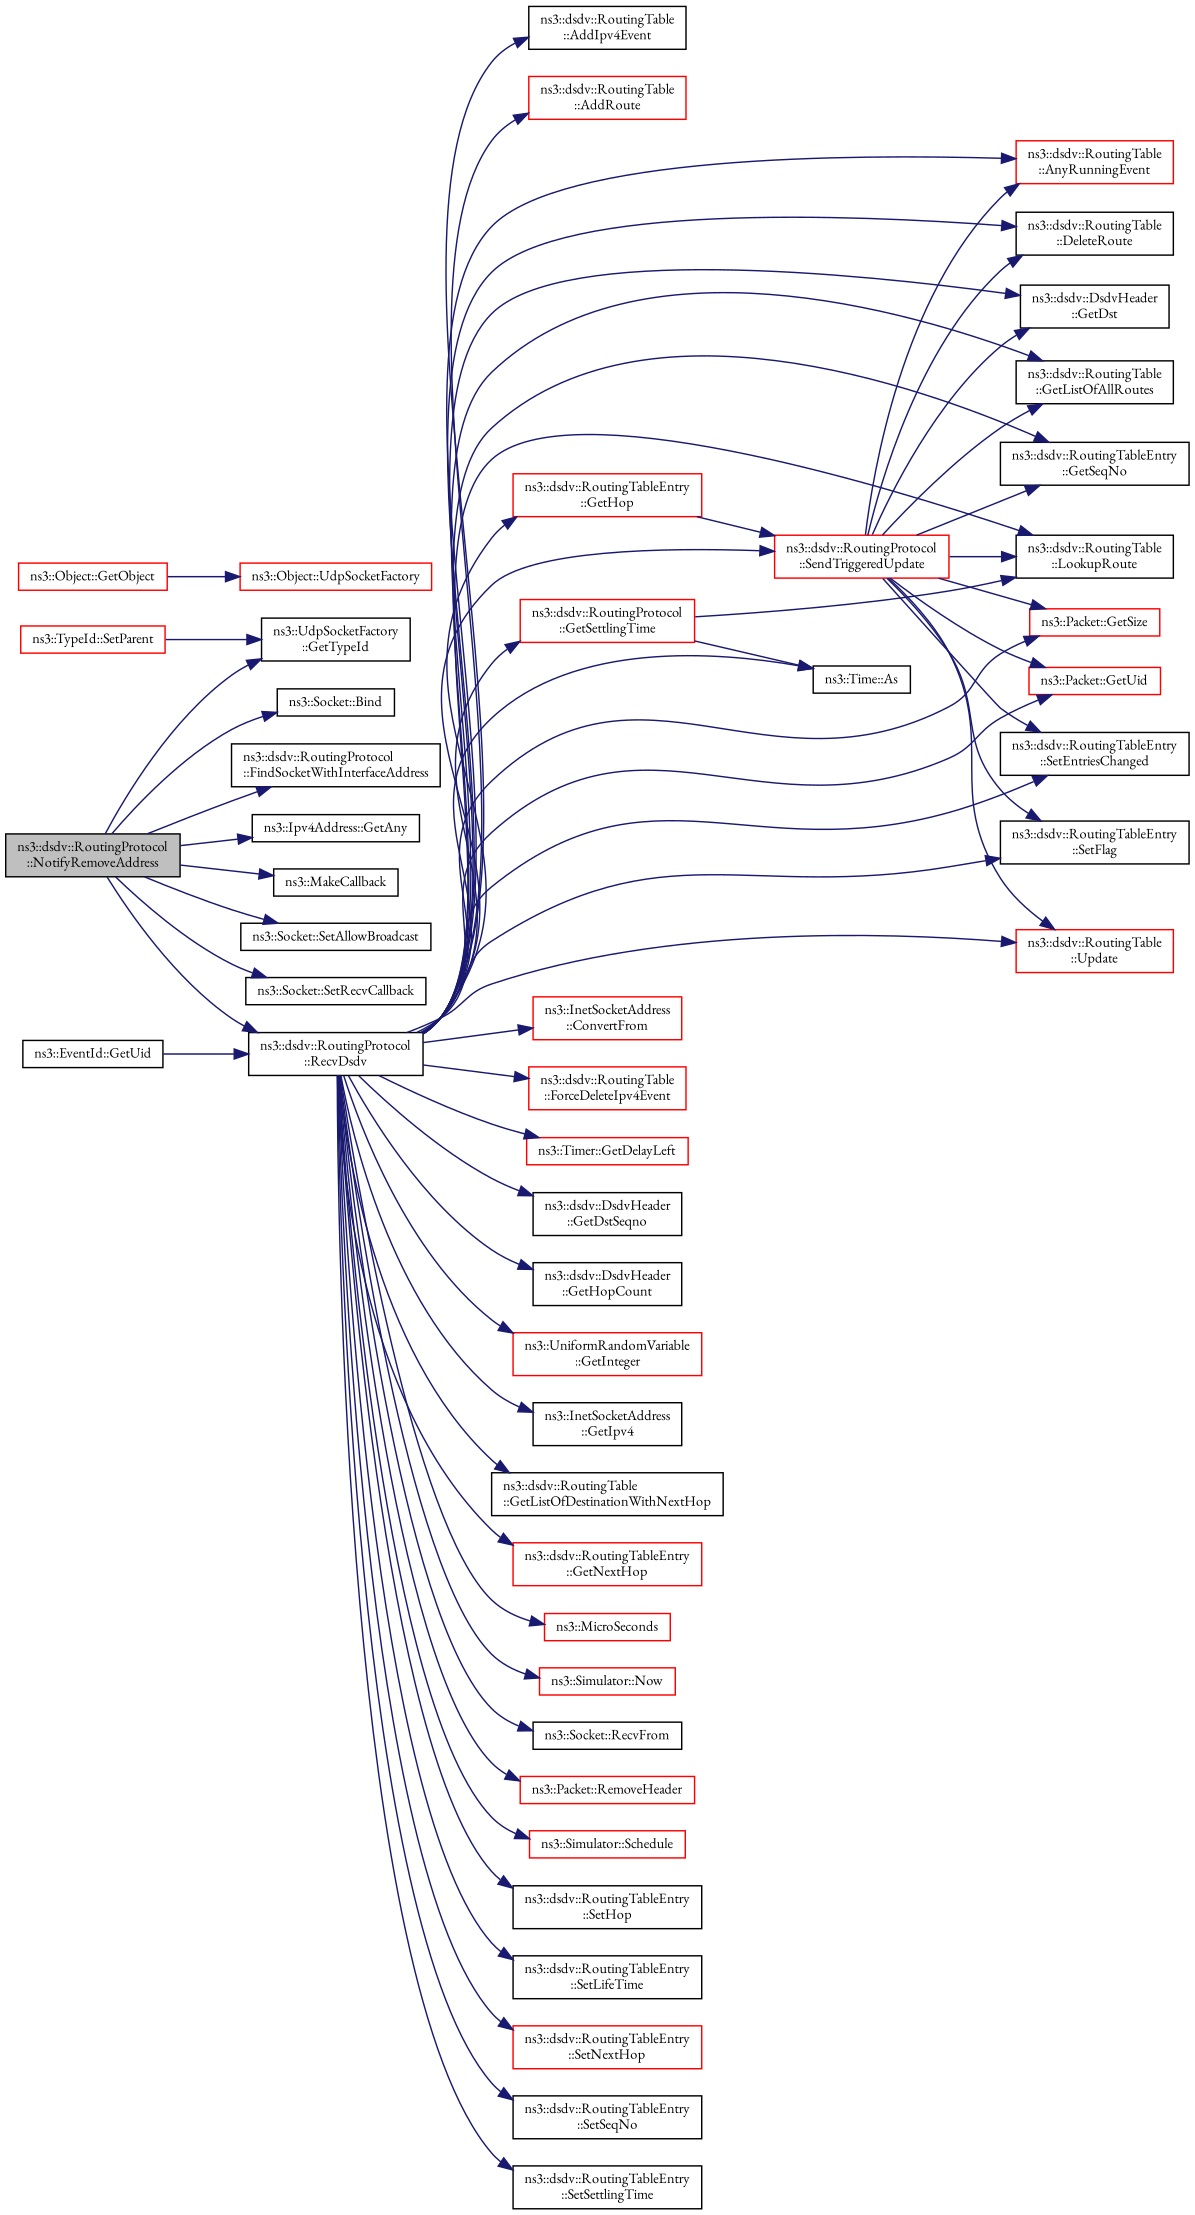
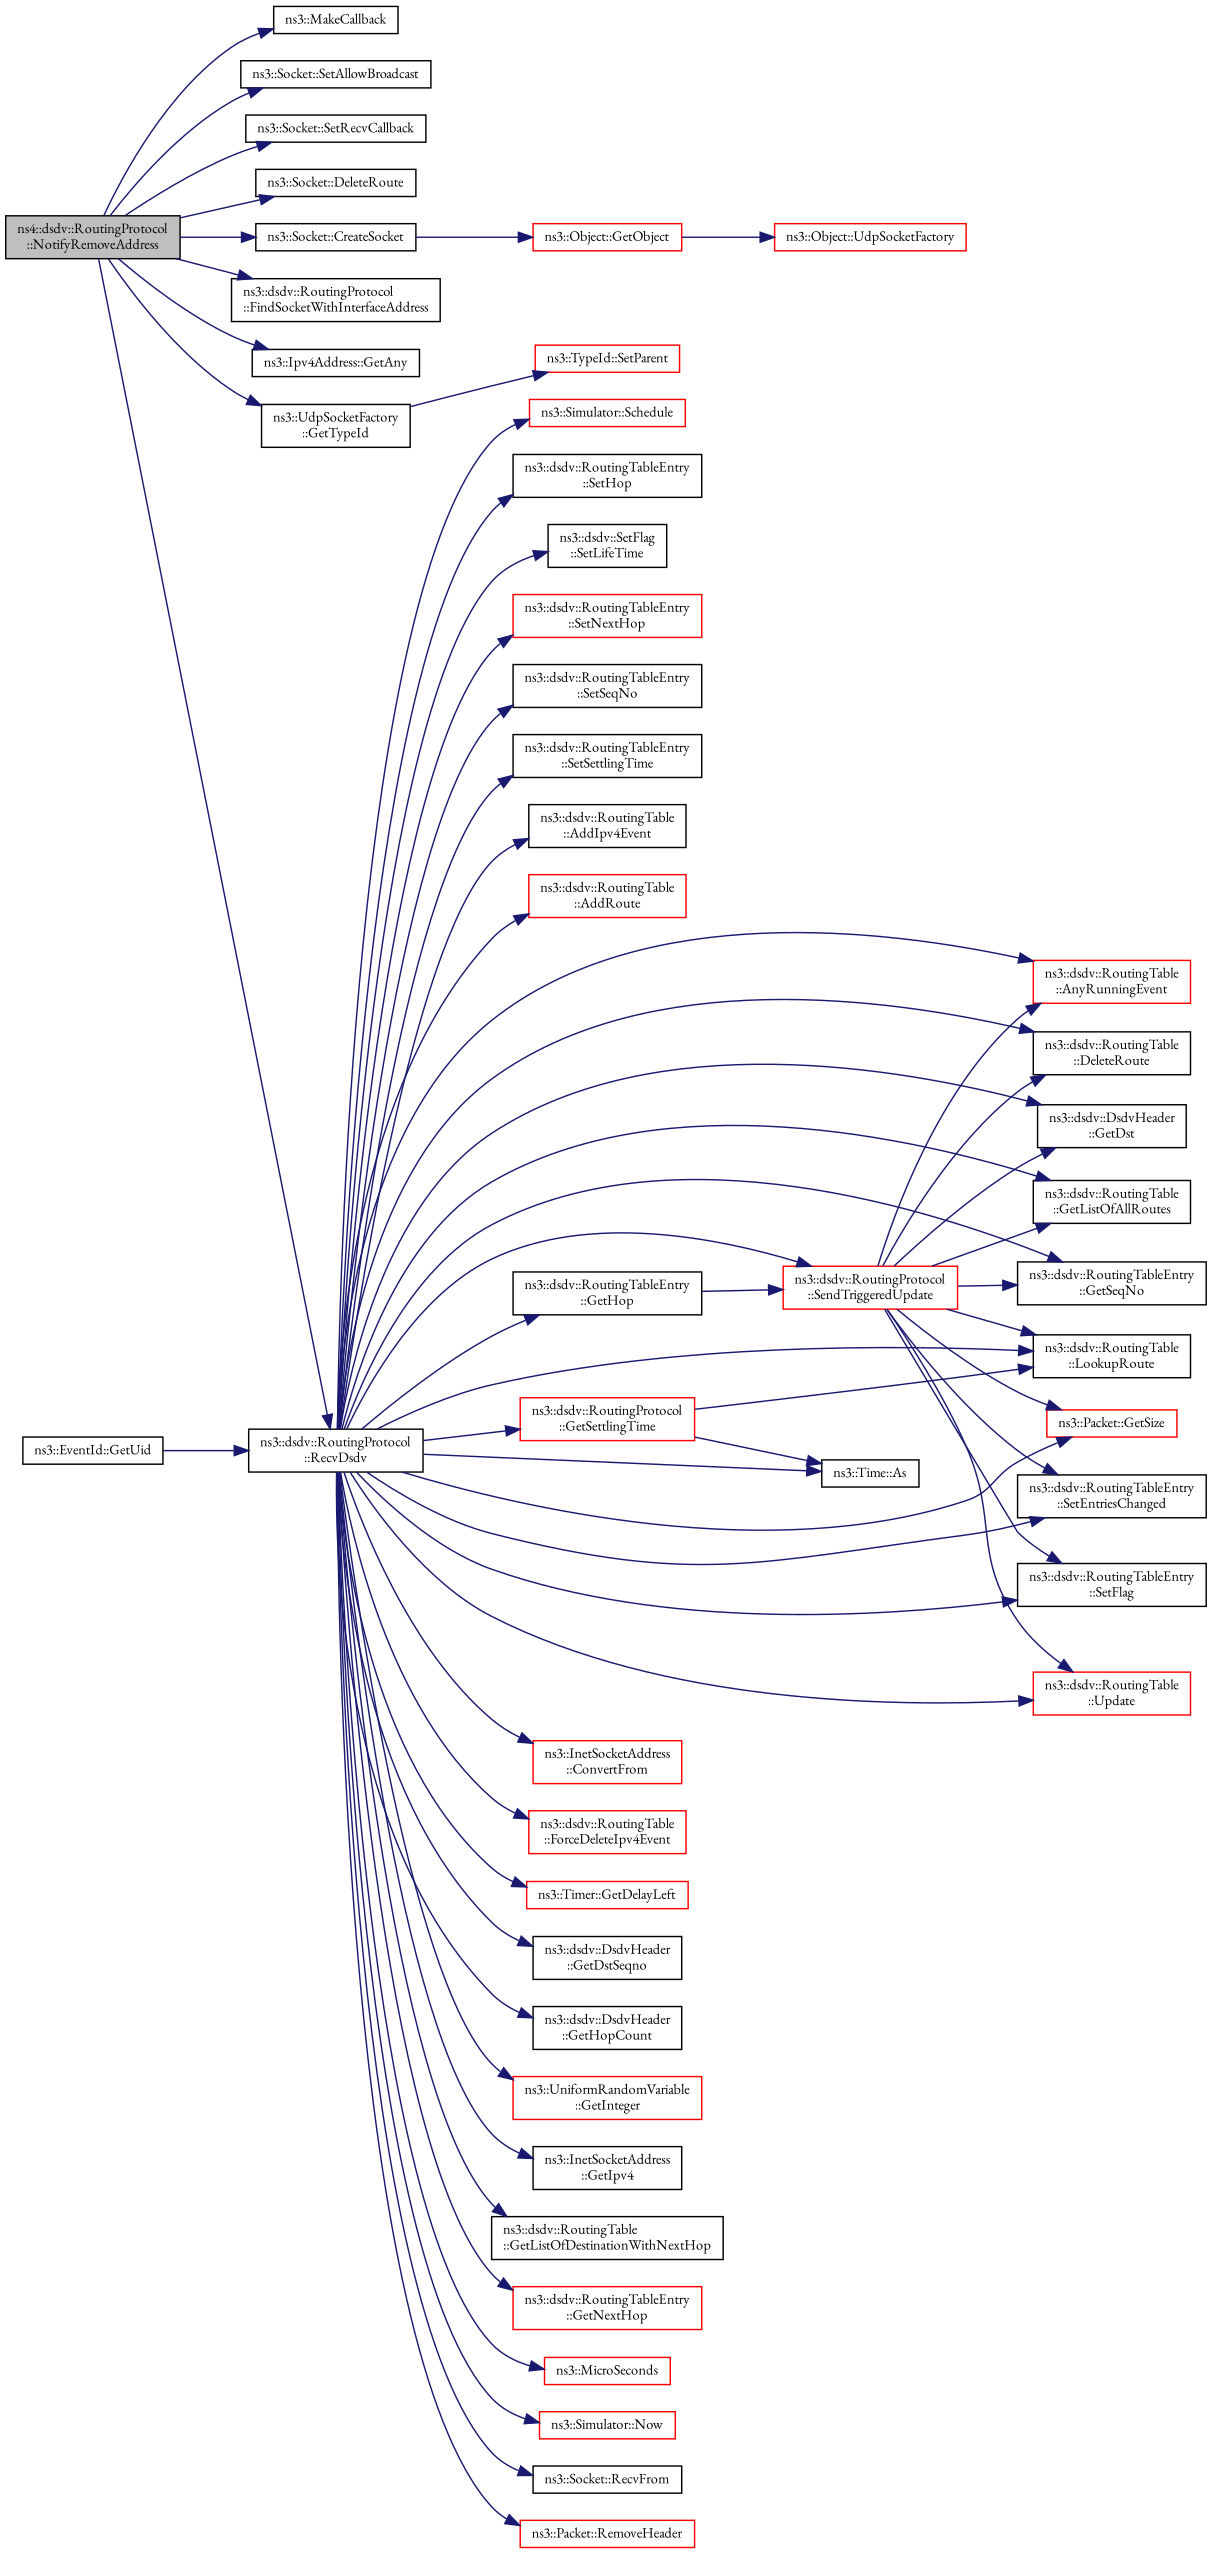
none -> (336, 237)
(607, 495) -> (607, 1293)
(206, 640) -> (472, 391)
(1095, 681) -> none
(336, 702) -> (336, 183)
(93, 855) -> (93, 237)
(607, 1977) -> (607, 546)
